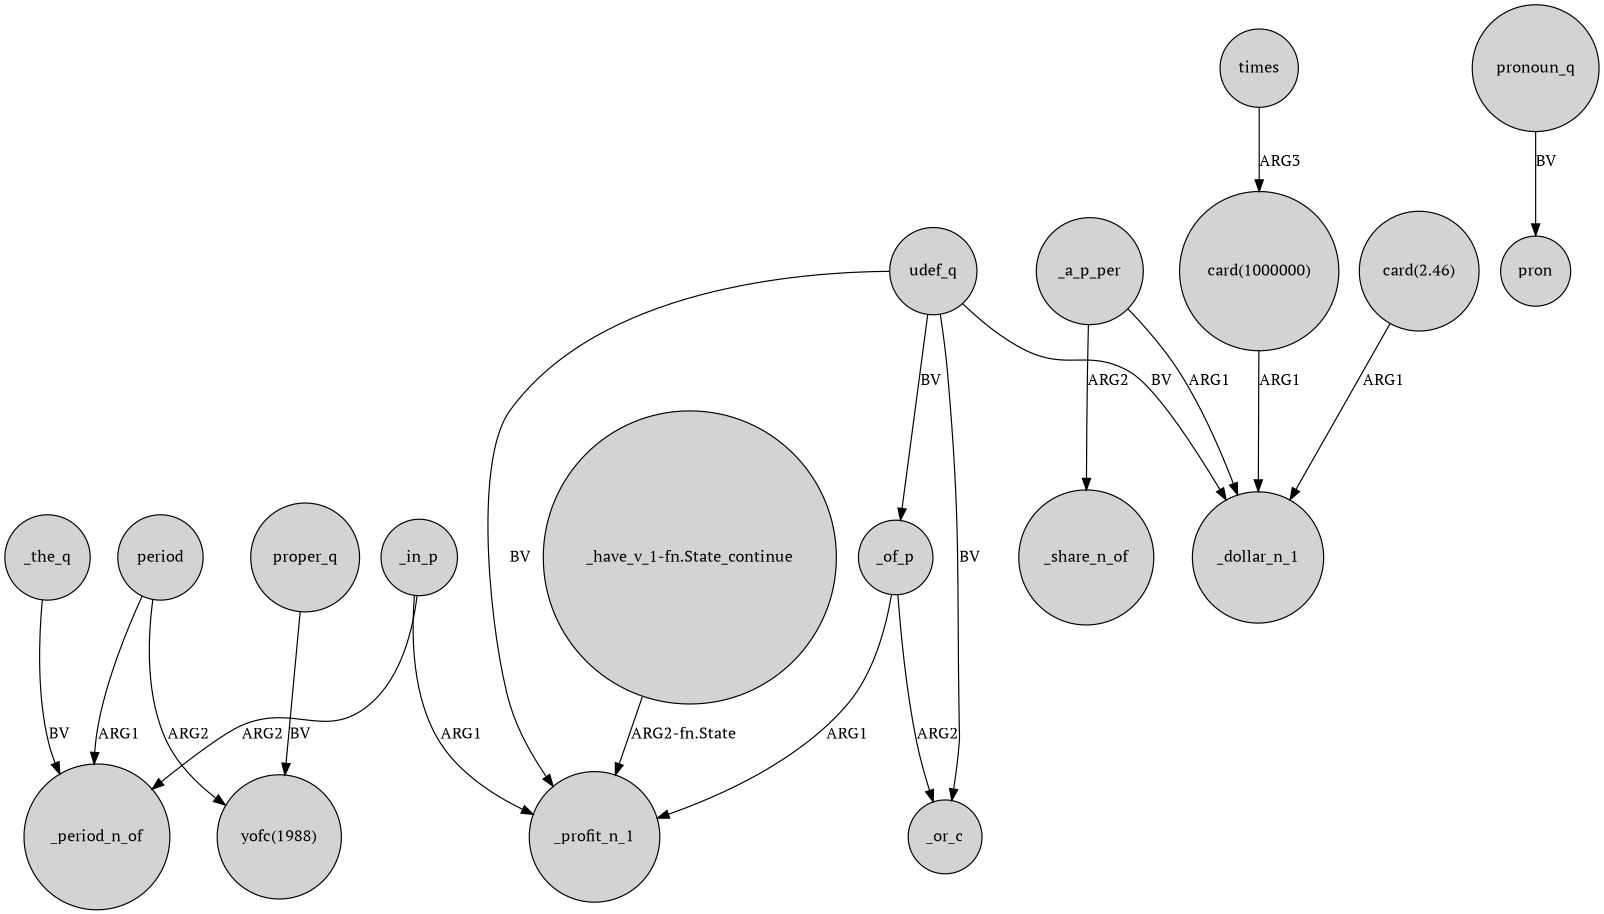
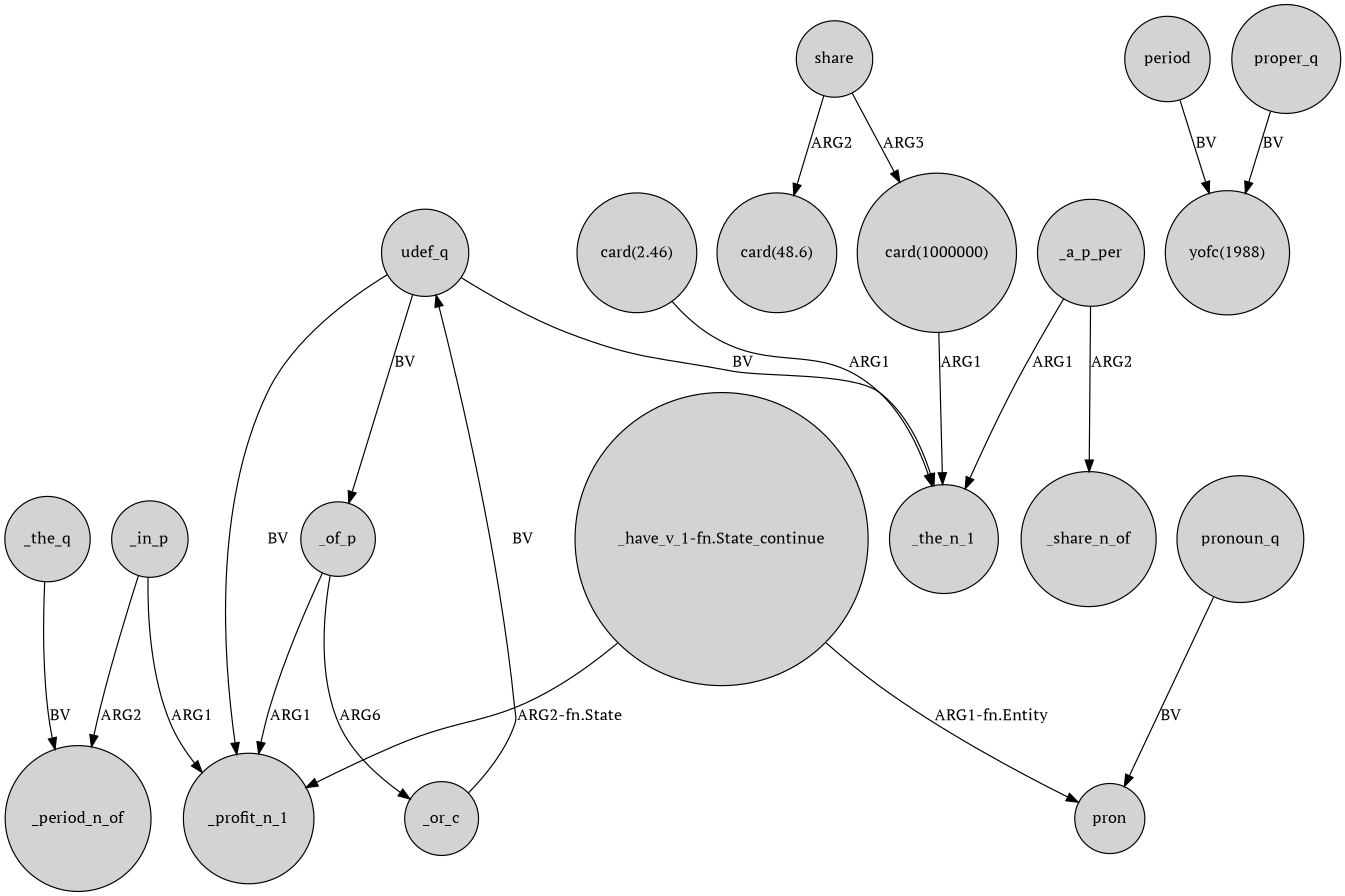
(1259, 68) -> (835, 59)
none -> (777, 253)
(958, 551) -> (493, 555)
(1258, 557) -> (944, 539)
(112, 672) -> none
none -> (942, 727)
(189, 734) -> (1207, 143)
(938, 734) -> (360, 716)
